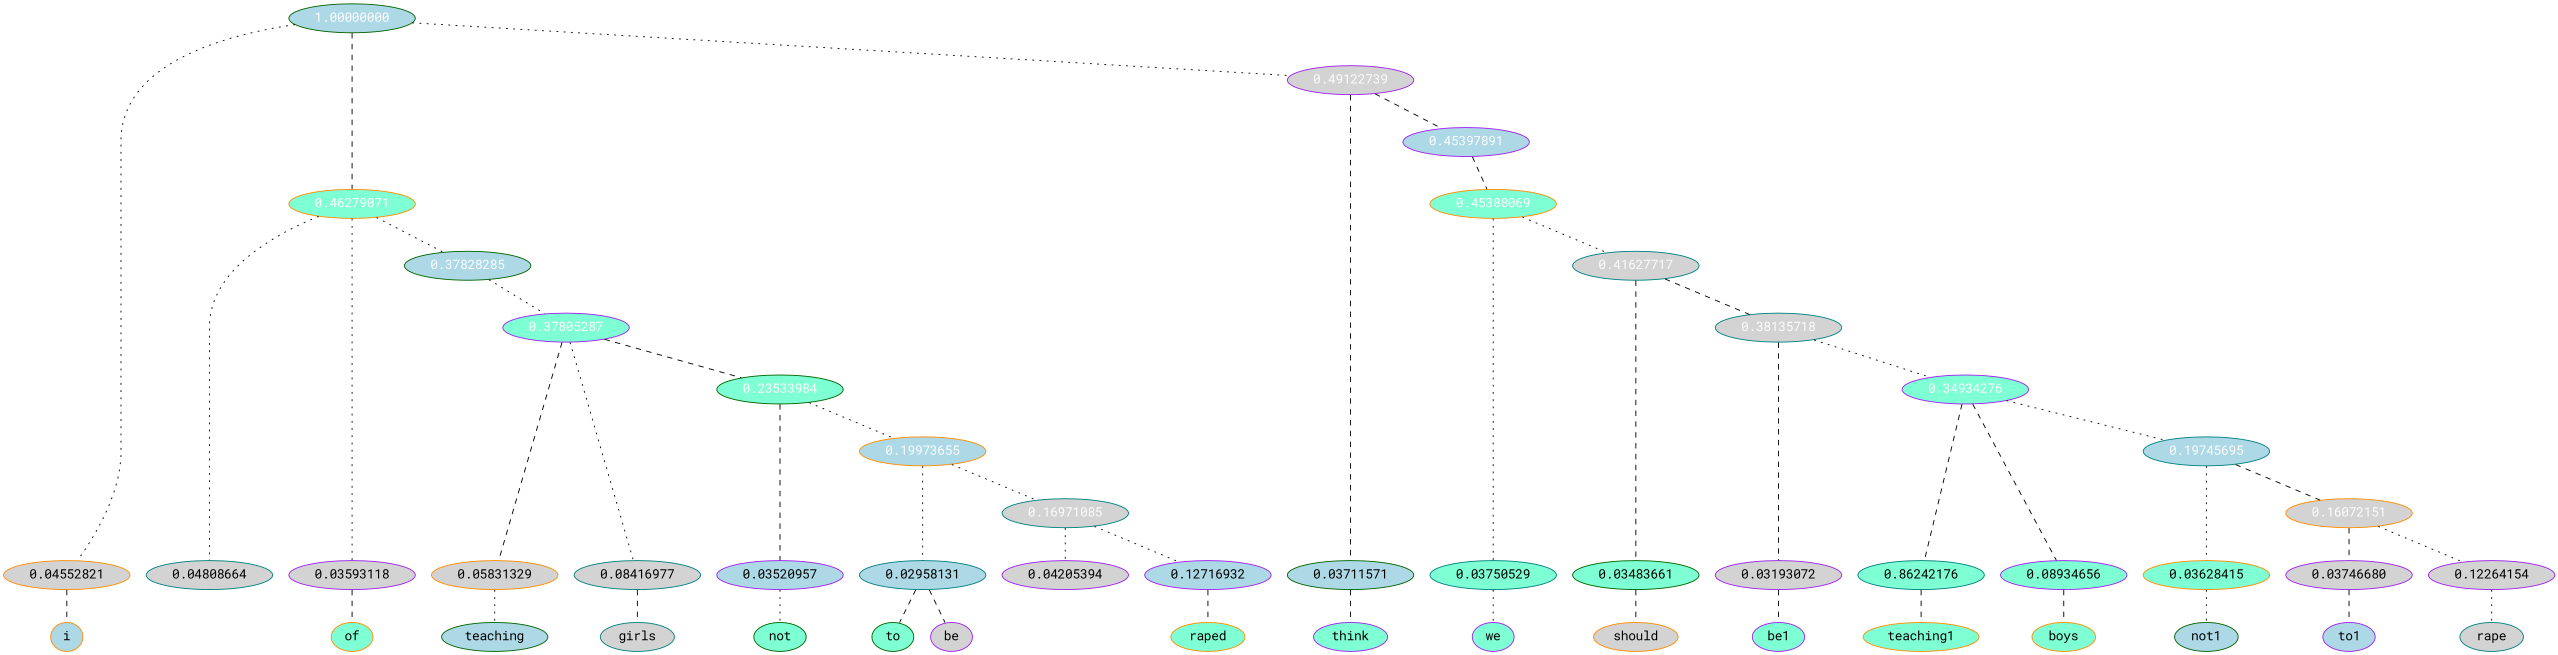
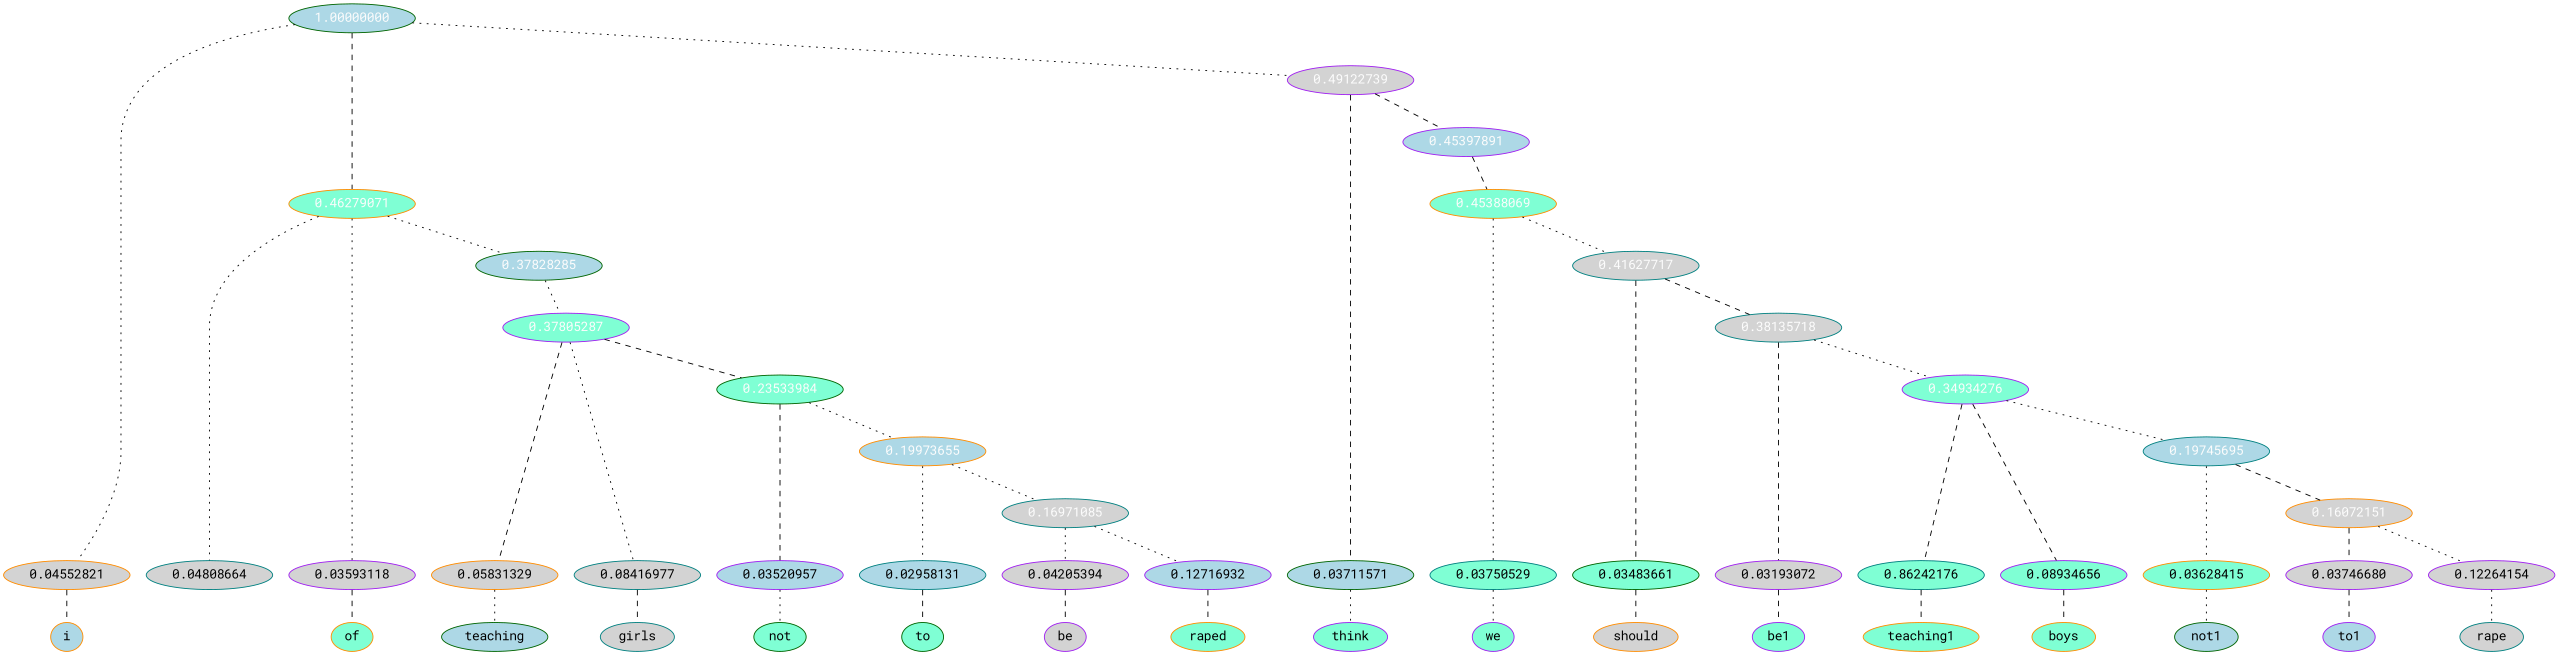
(937, 606) -> (1065, 606)
(1351, 606) -> (1351, 606)
